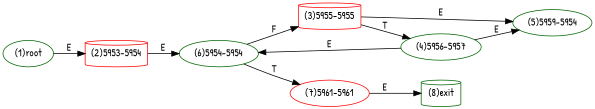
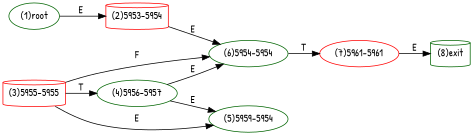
(269, 37) -> (133, 67)
